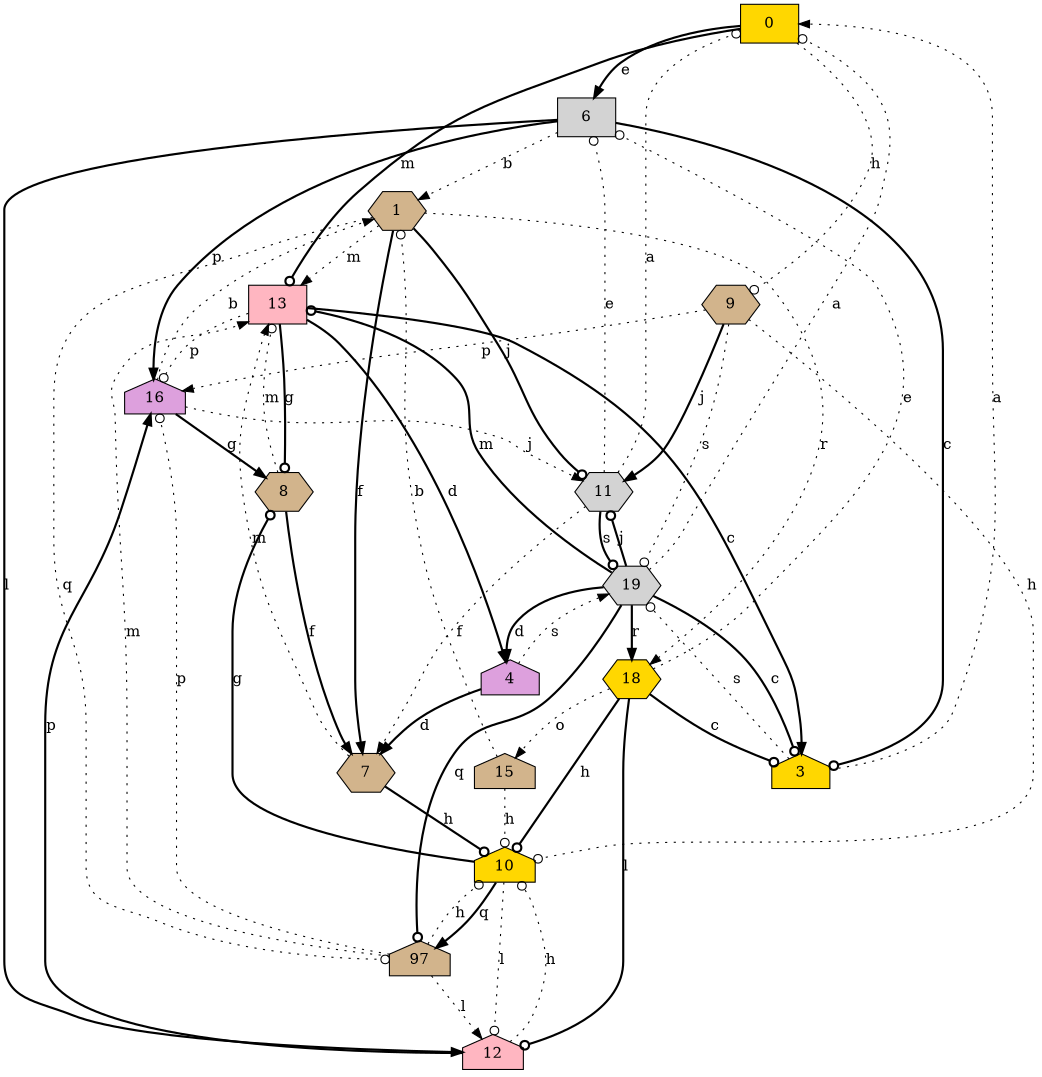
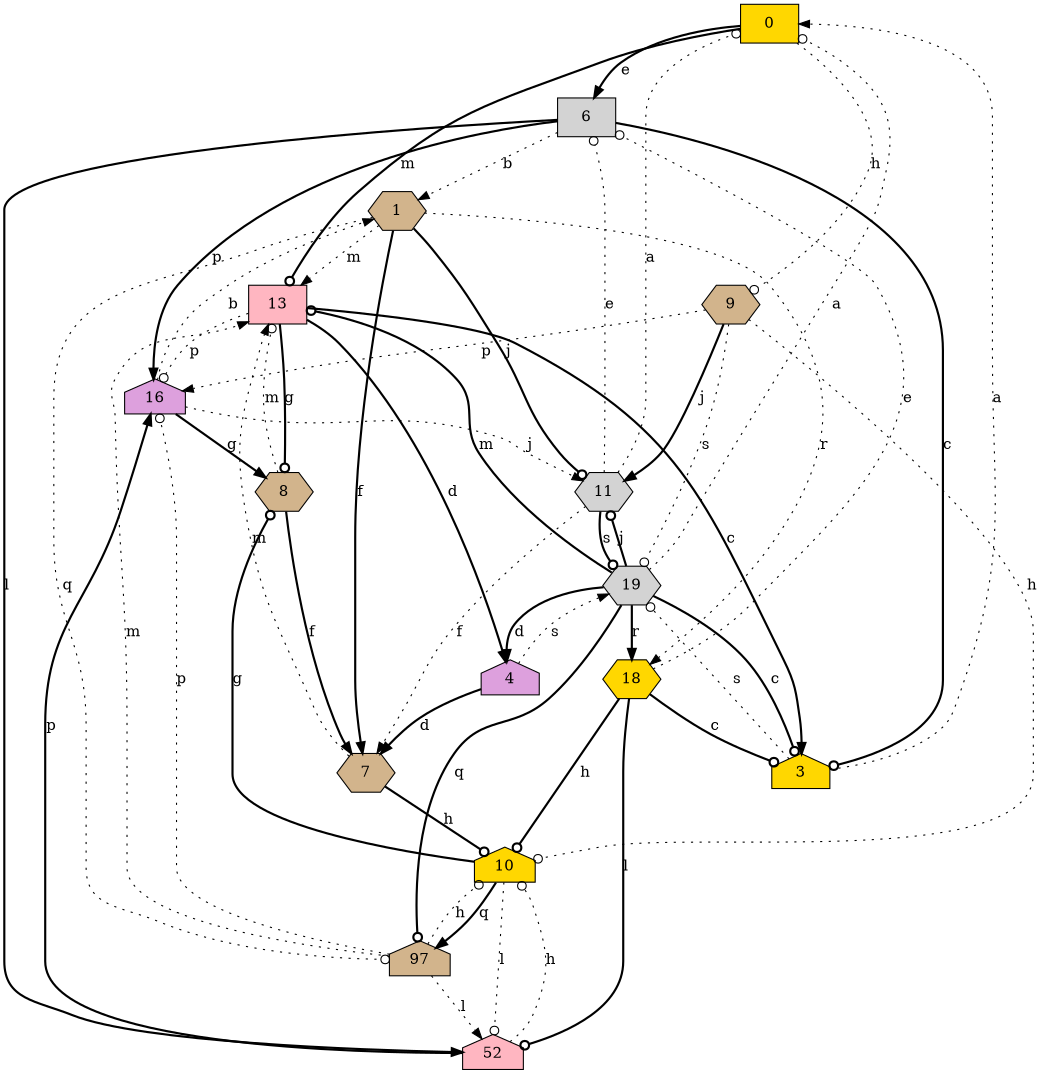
(505, 773) -> none
(493, 1054) -> (493, 1054)
